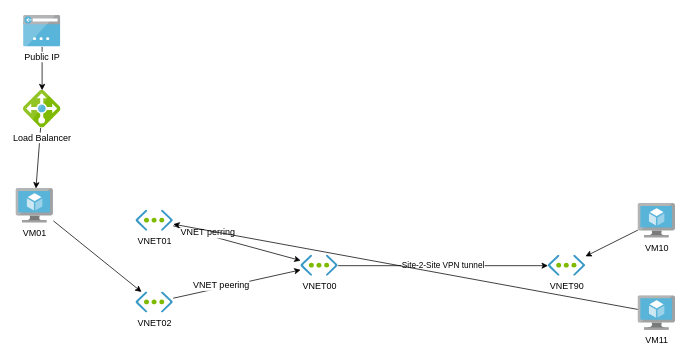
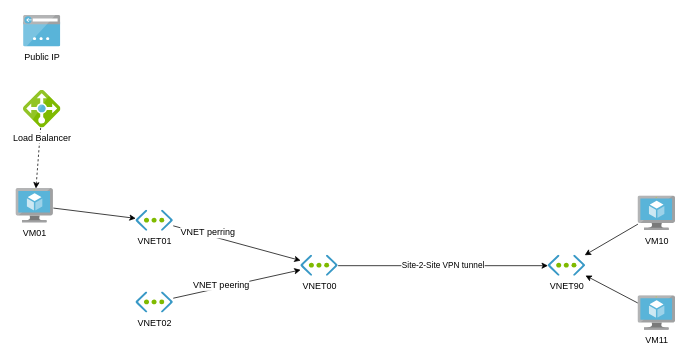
(42, 84) -> none
(38, 162) -> (38, 162)
(657, 221) -> (657, 213)
(95, 255) -> (92, 213)
(521, 288) -> (614, 291)
